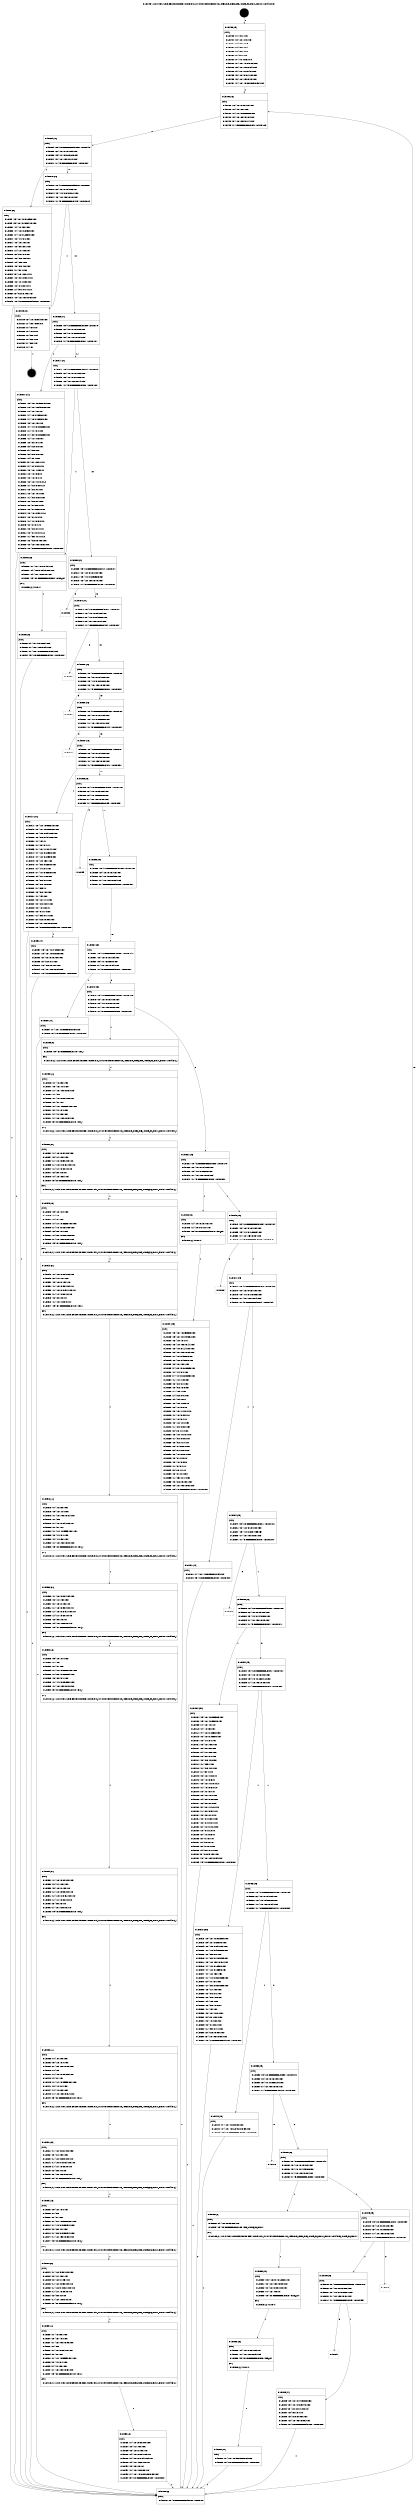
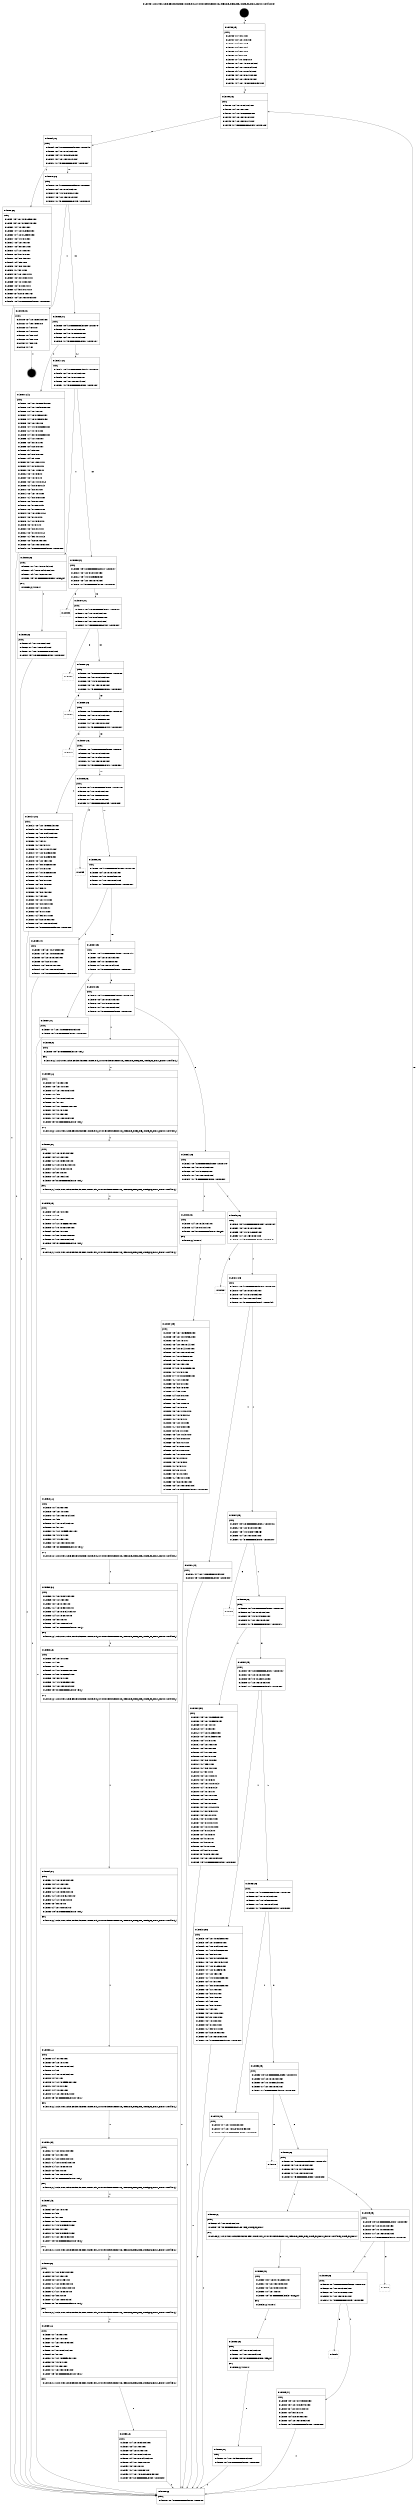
(53, 934) -> (96, 915)
(109, 1290) -> none
